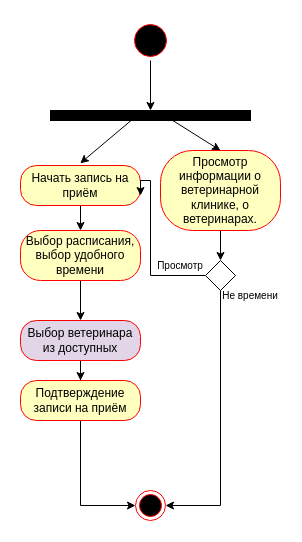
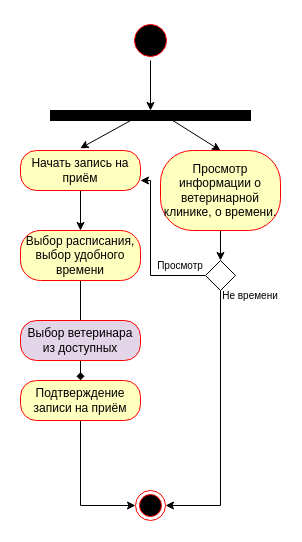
(81, 186) -> (81, 171)
(221, 191) -> (221, 191)
(81, 312) -> (81, 315)
(81, 372) -> (81, 372)
